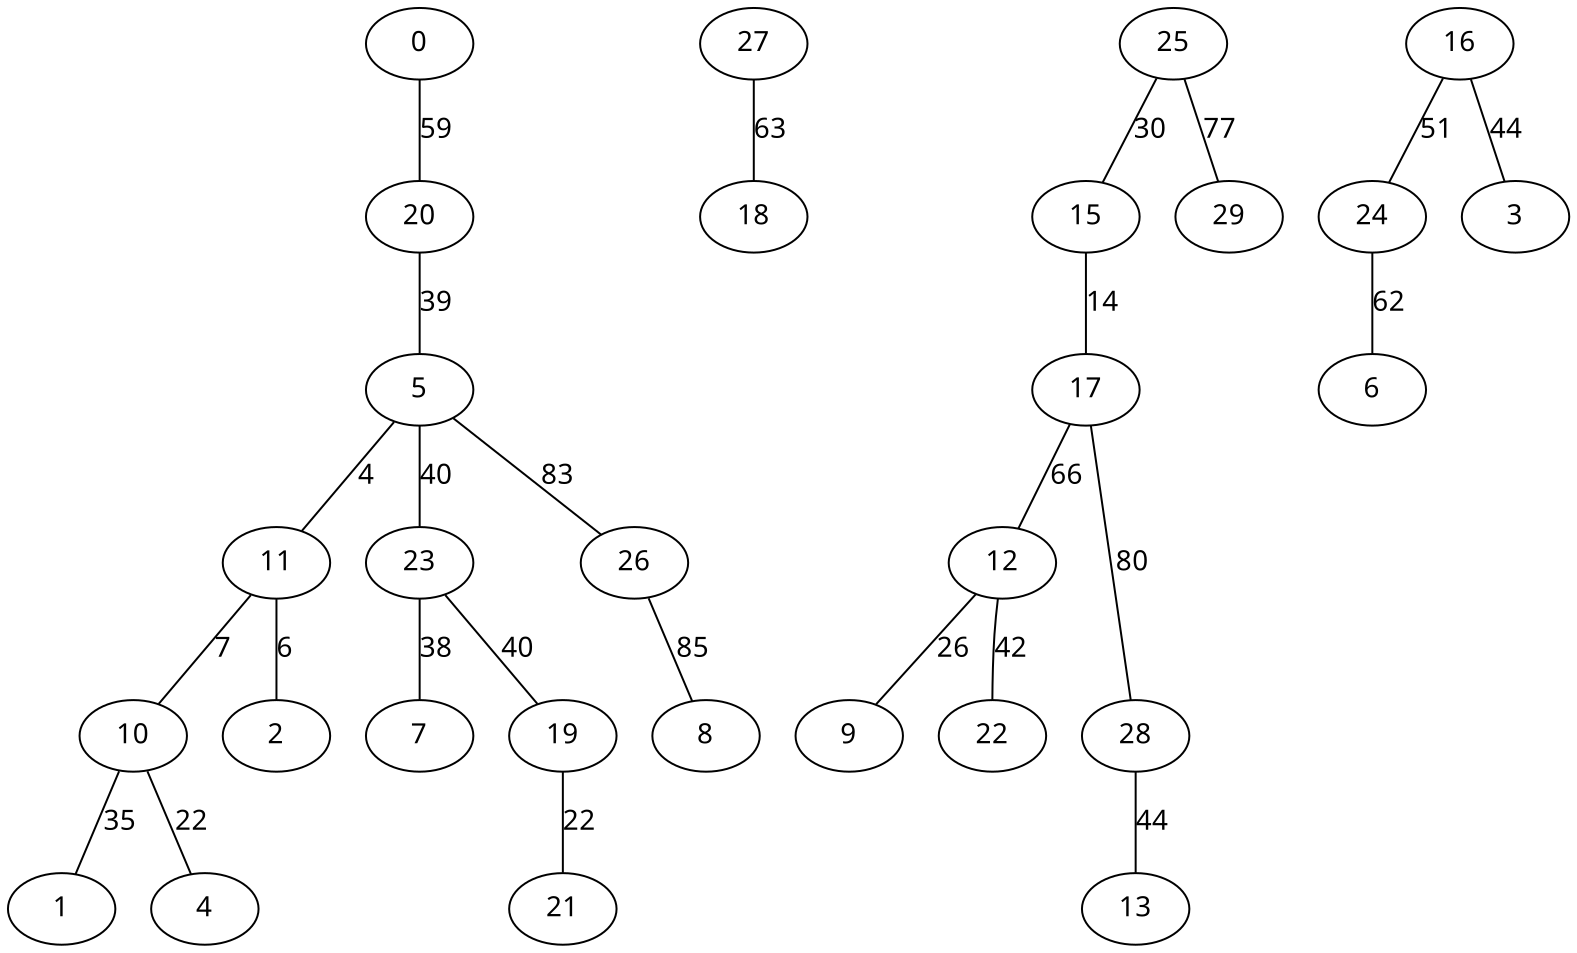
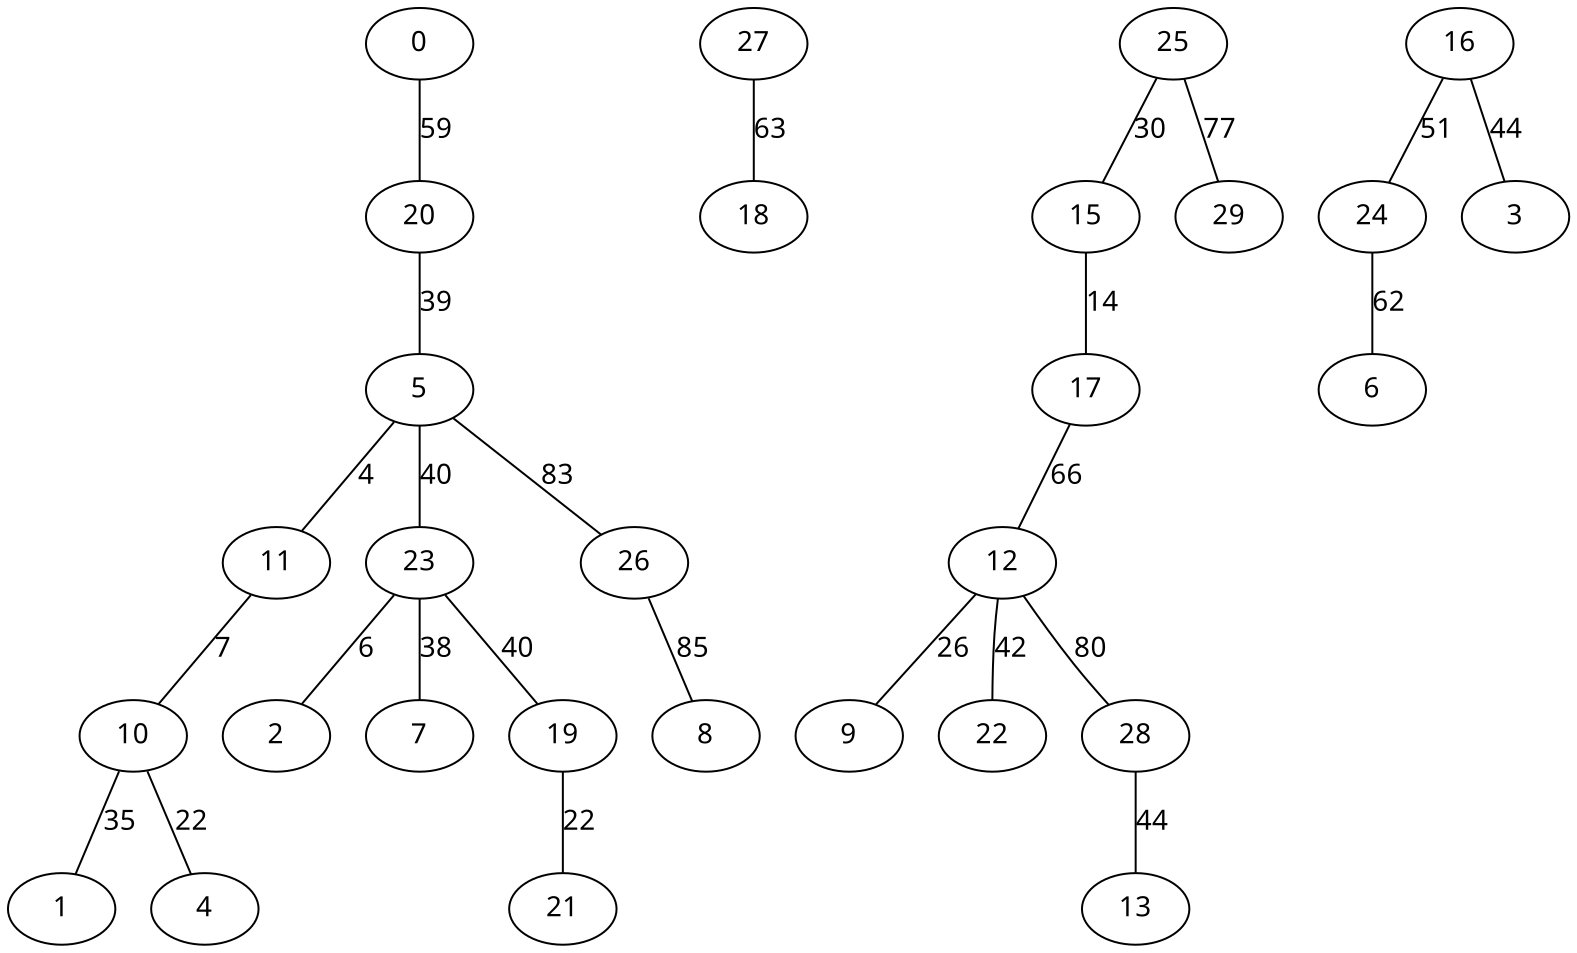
(1111, 563) -> (1064, 652)
(276, 649) -> (348, 650)
